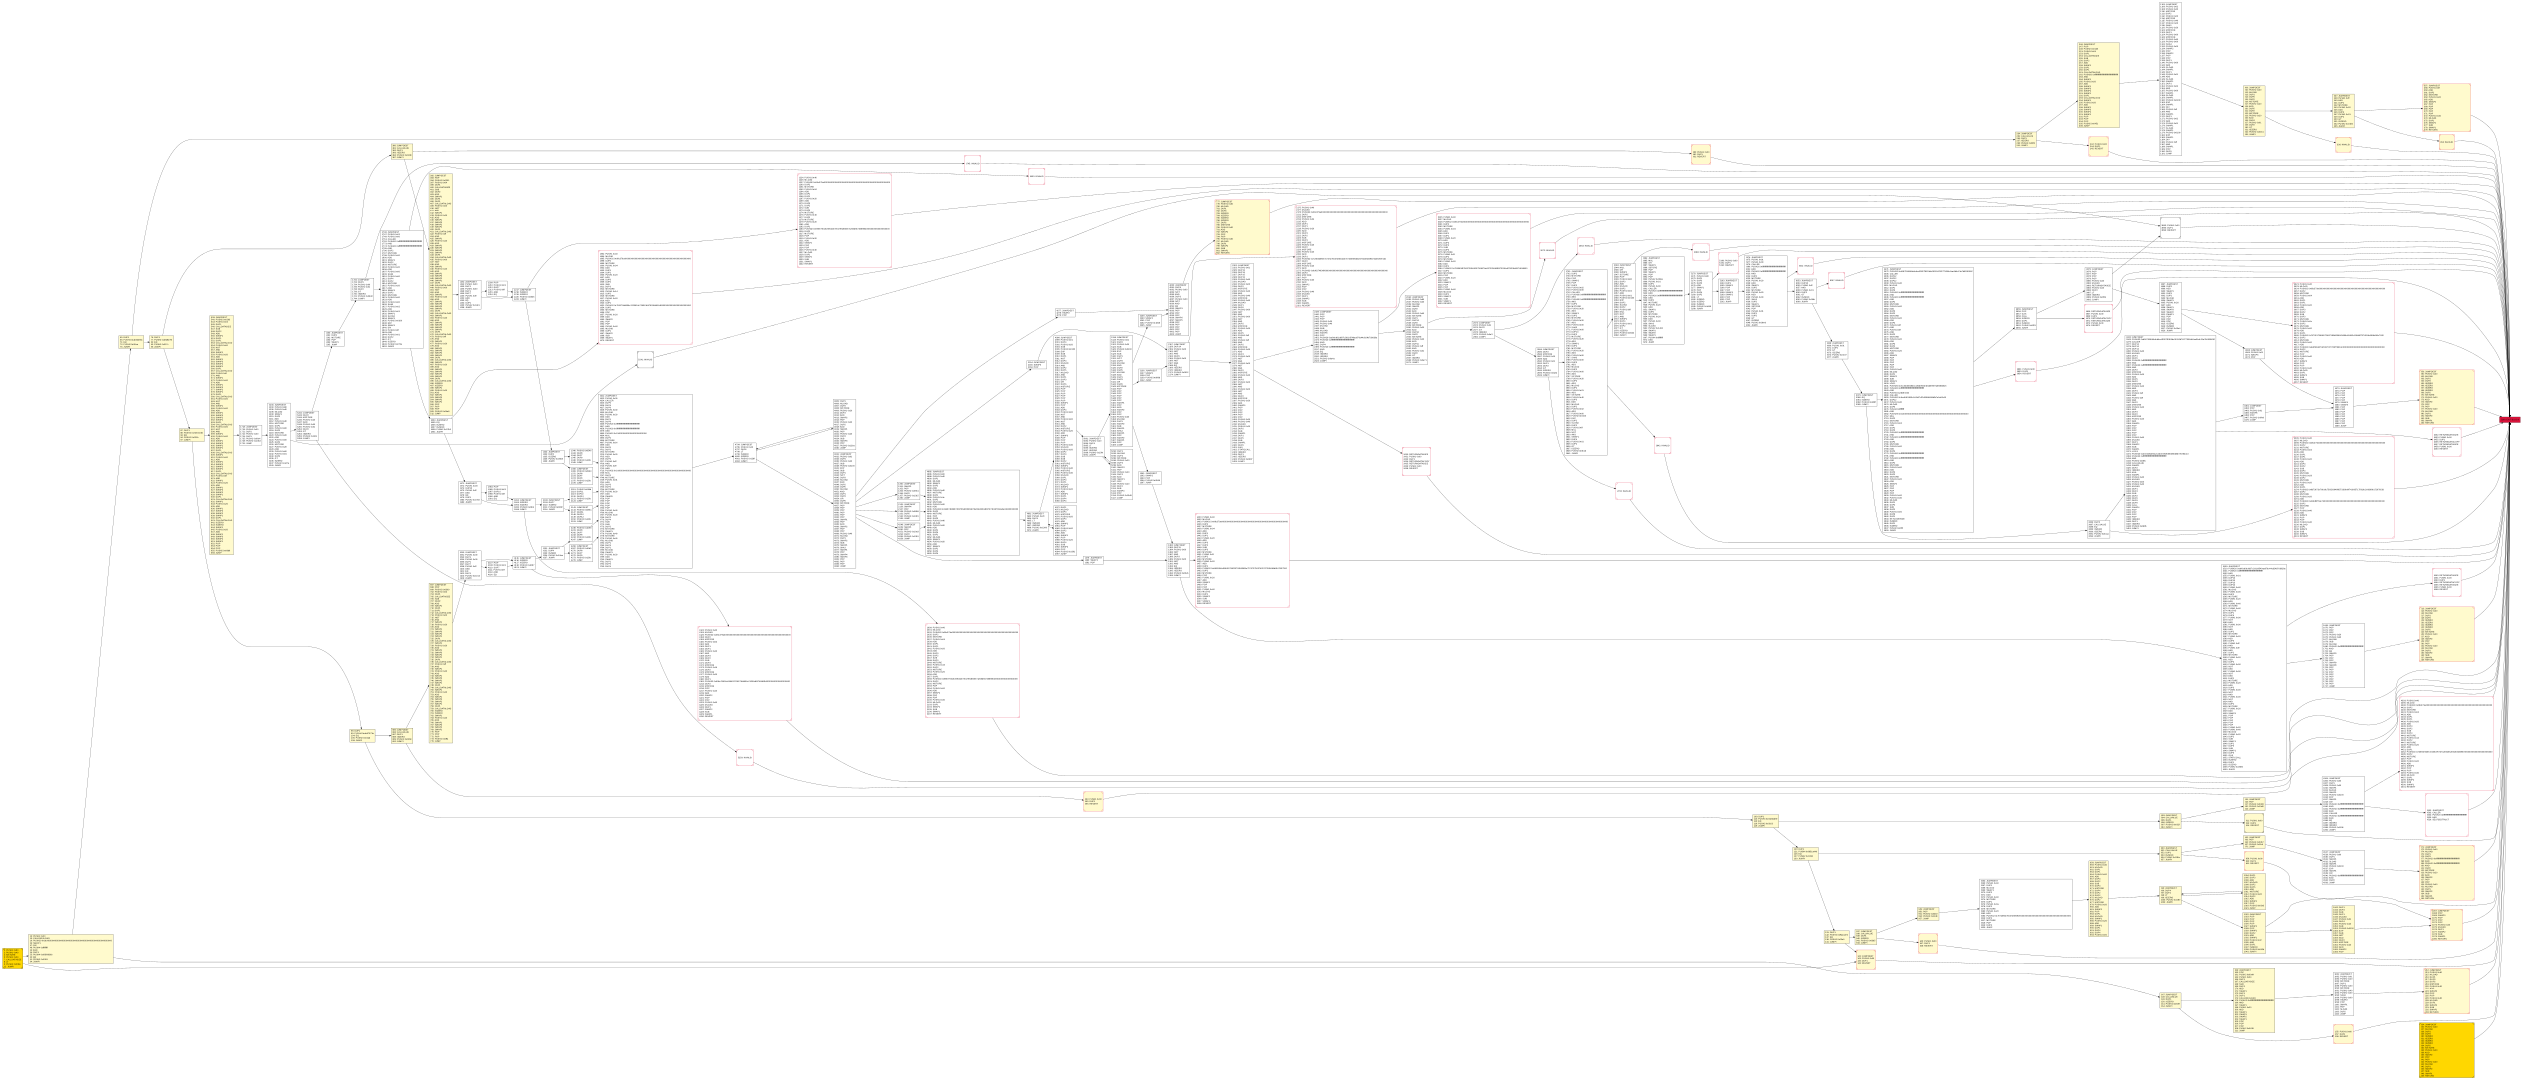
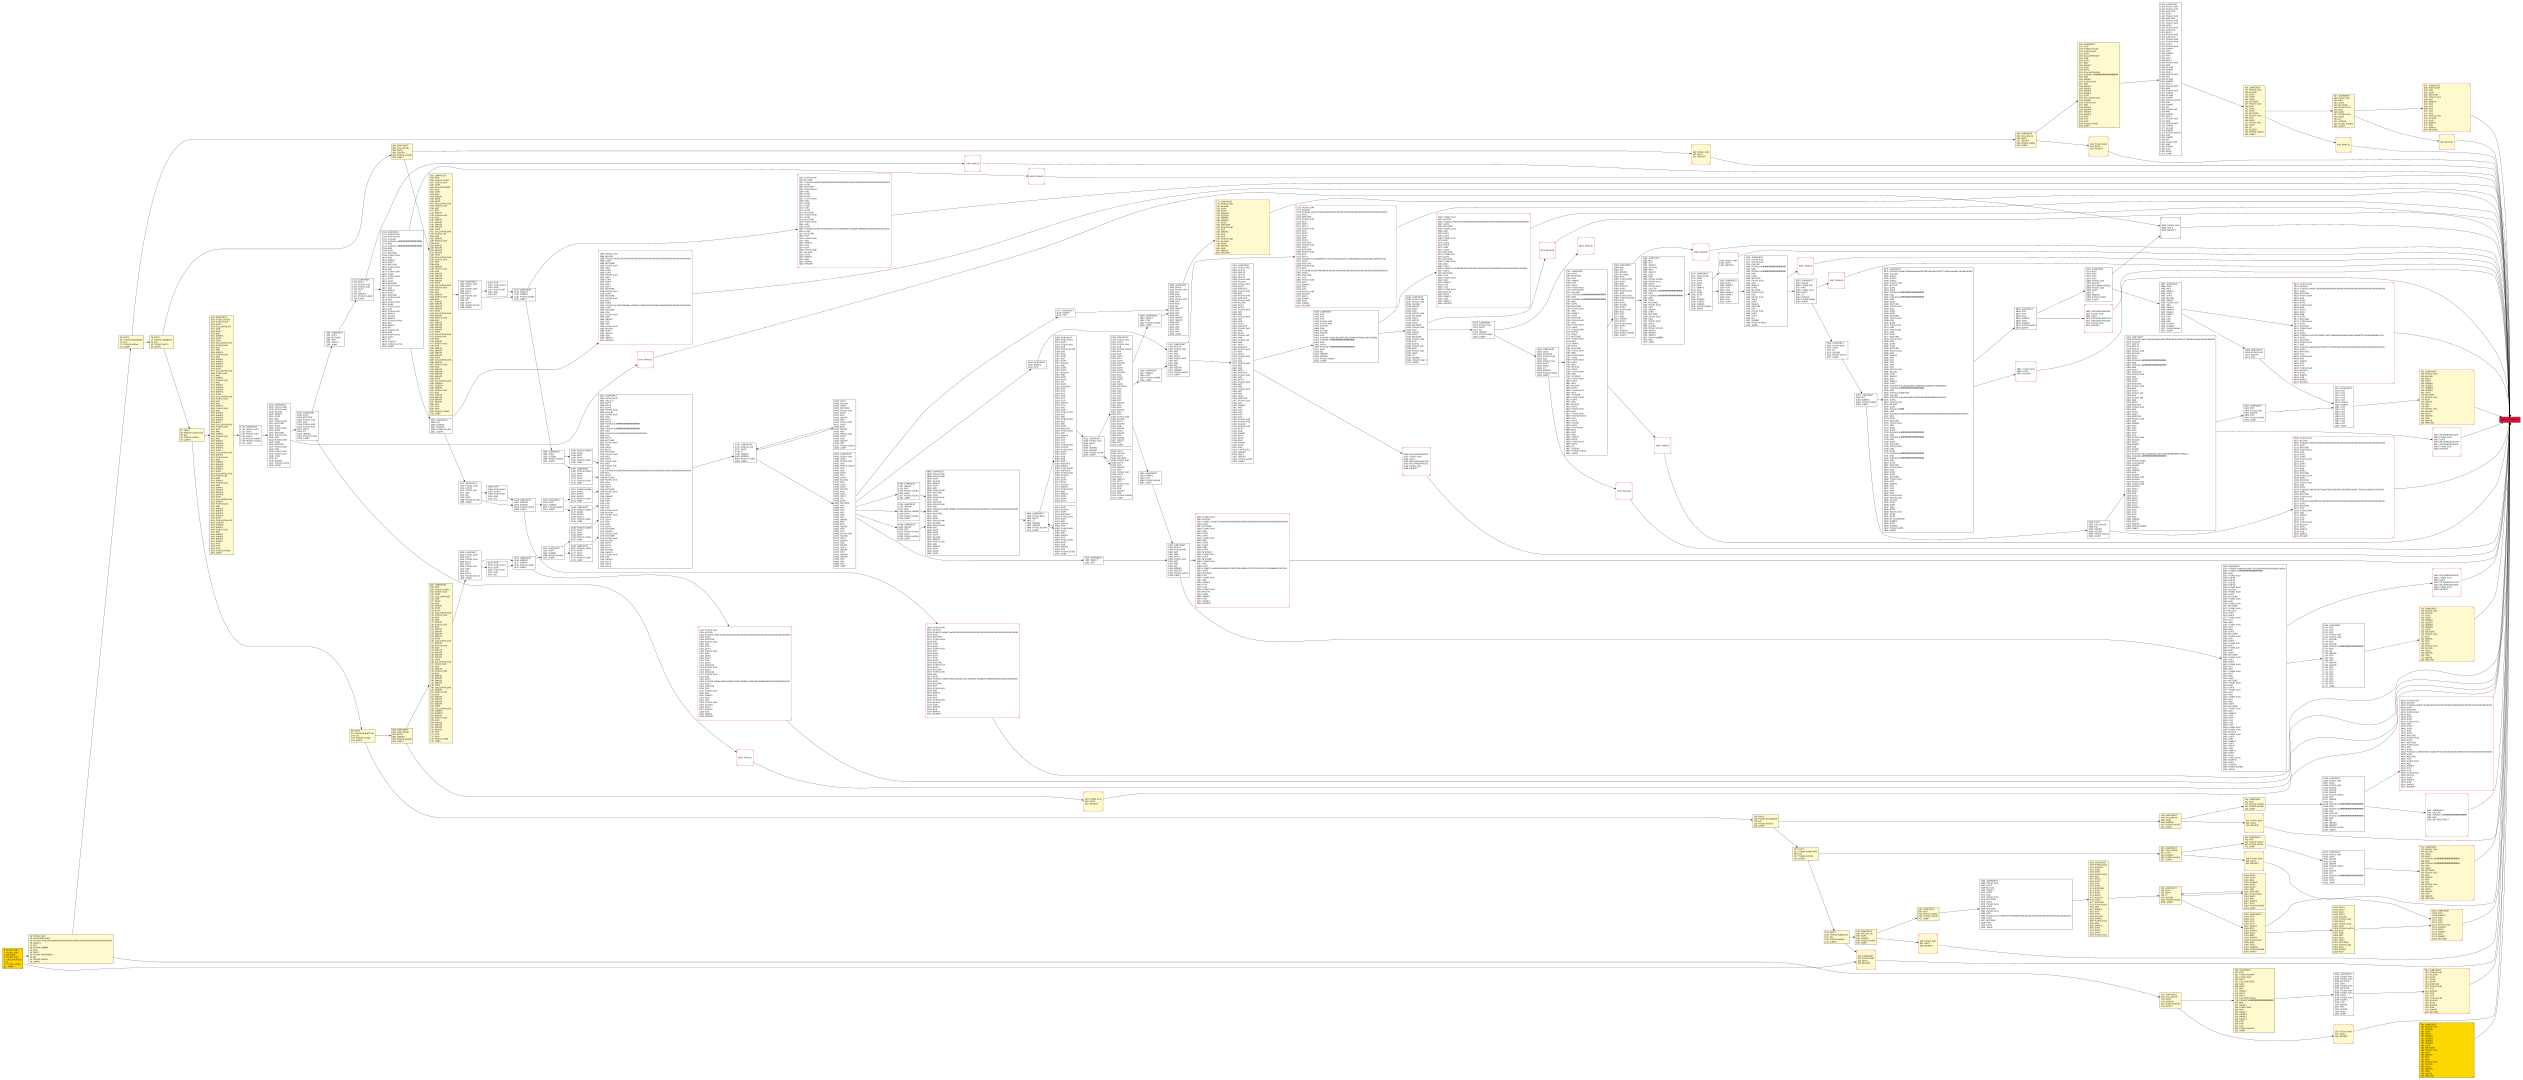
(2129, 241) -> none
(645, 360) -> (645, 360)
(2254, 823) -> (2254, 823)
